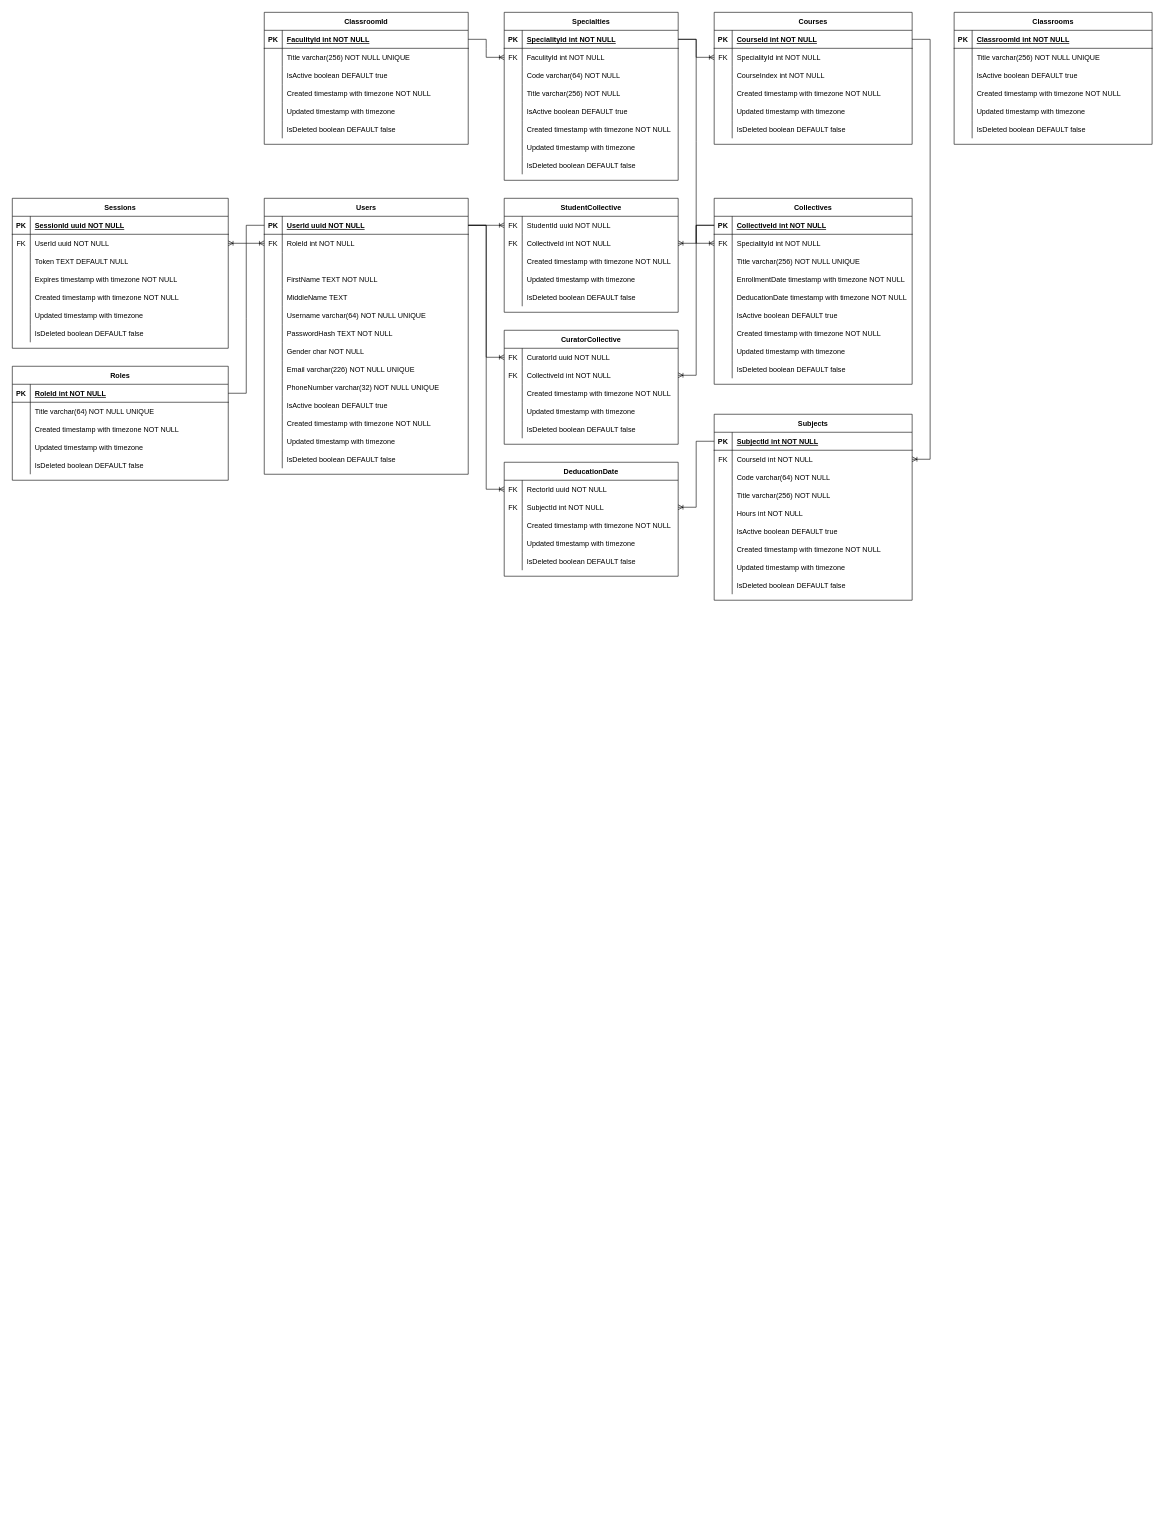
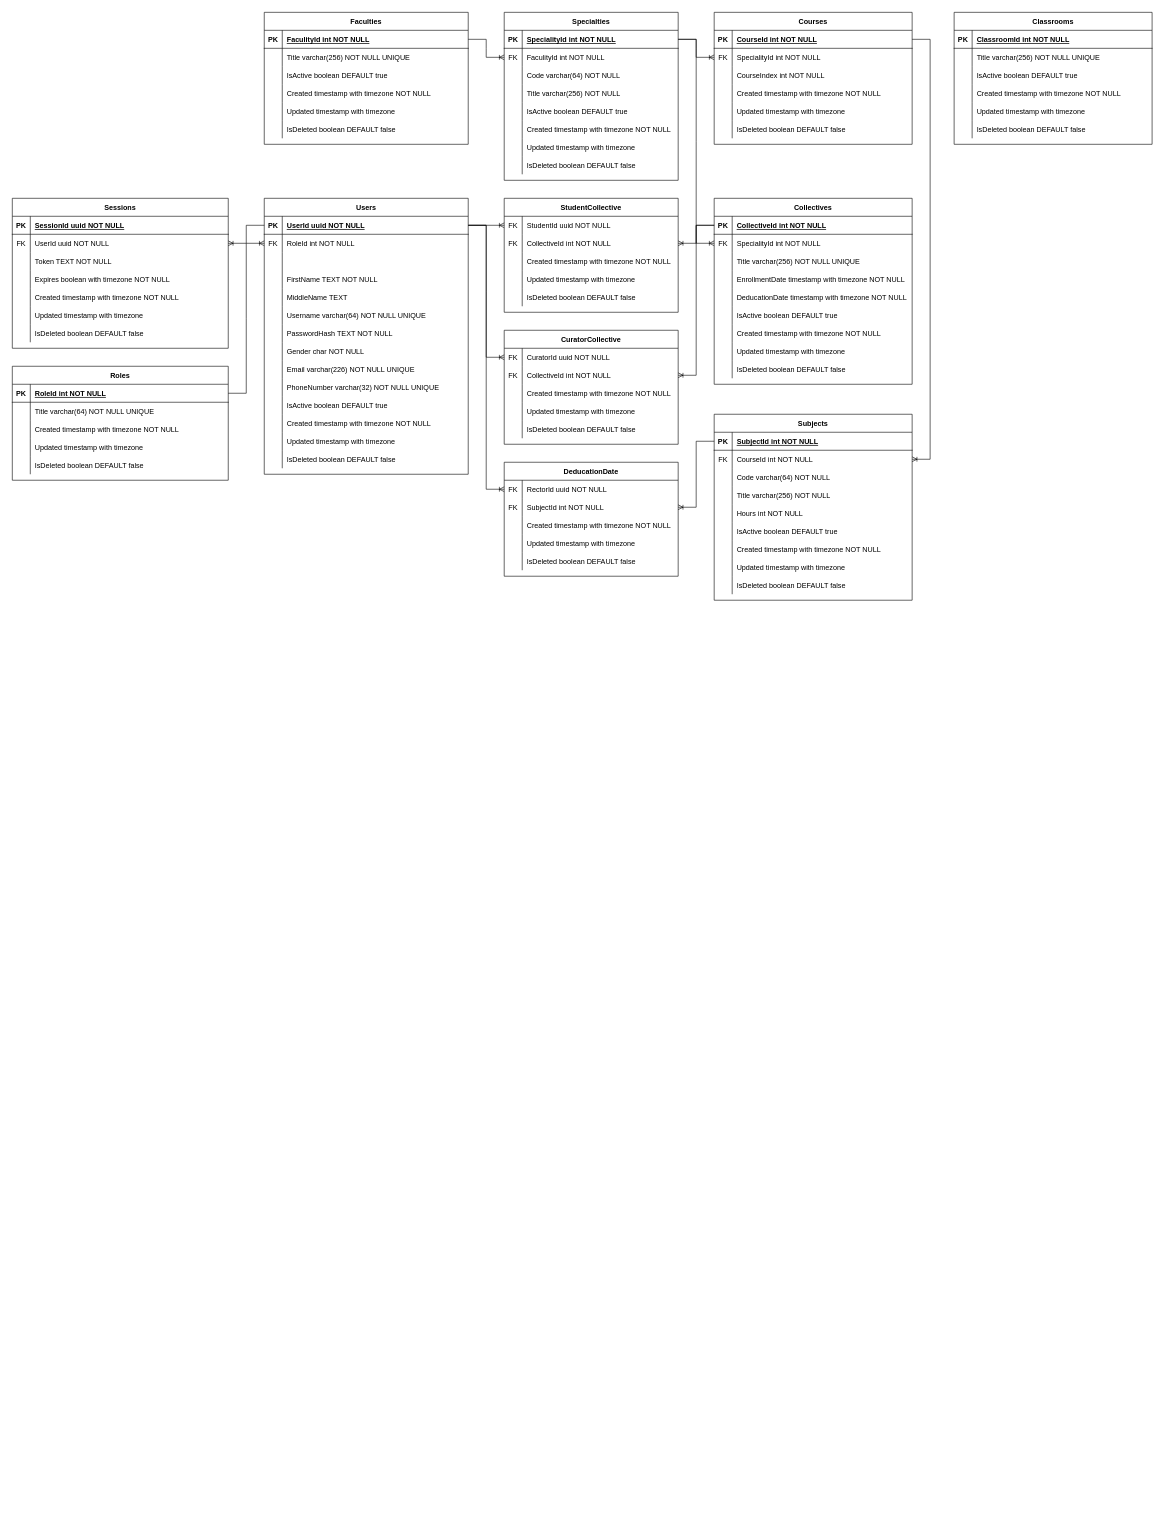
(366, 22) -> (366, 22)
(78, 262) -> (70, 262)
(107, 280) -> (103, 280)
